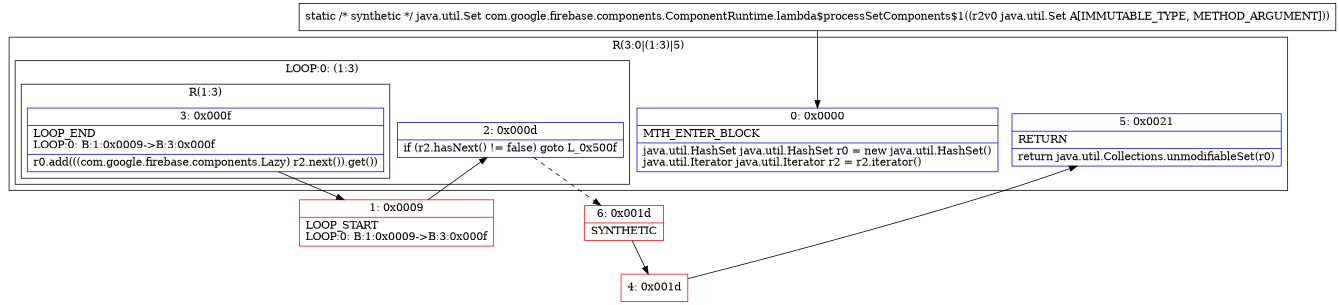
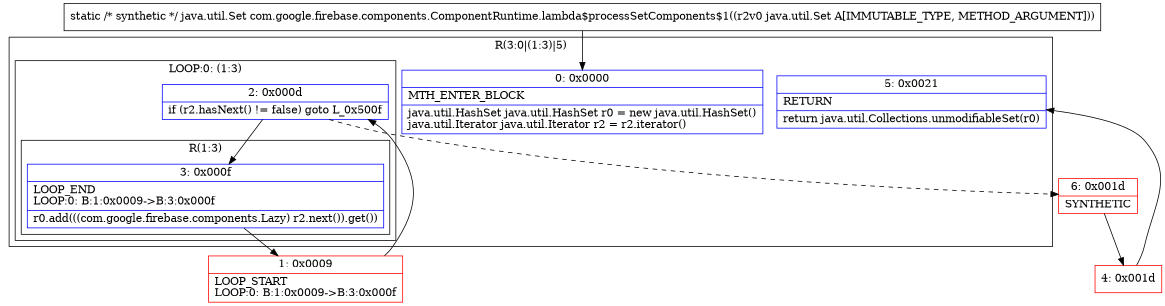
none -> (250, 136)
